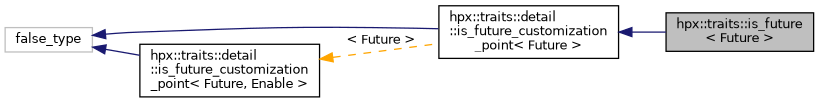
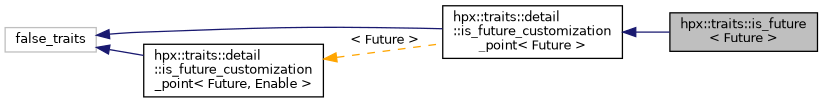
(49, 40) -> (51, 40)
